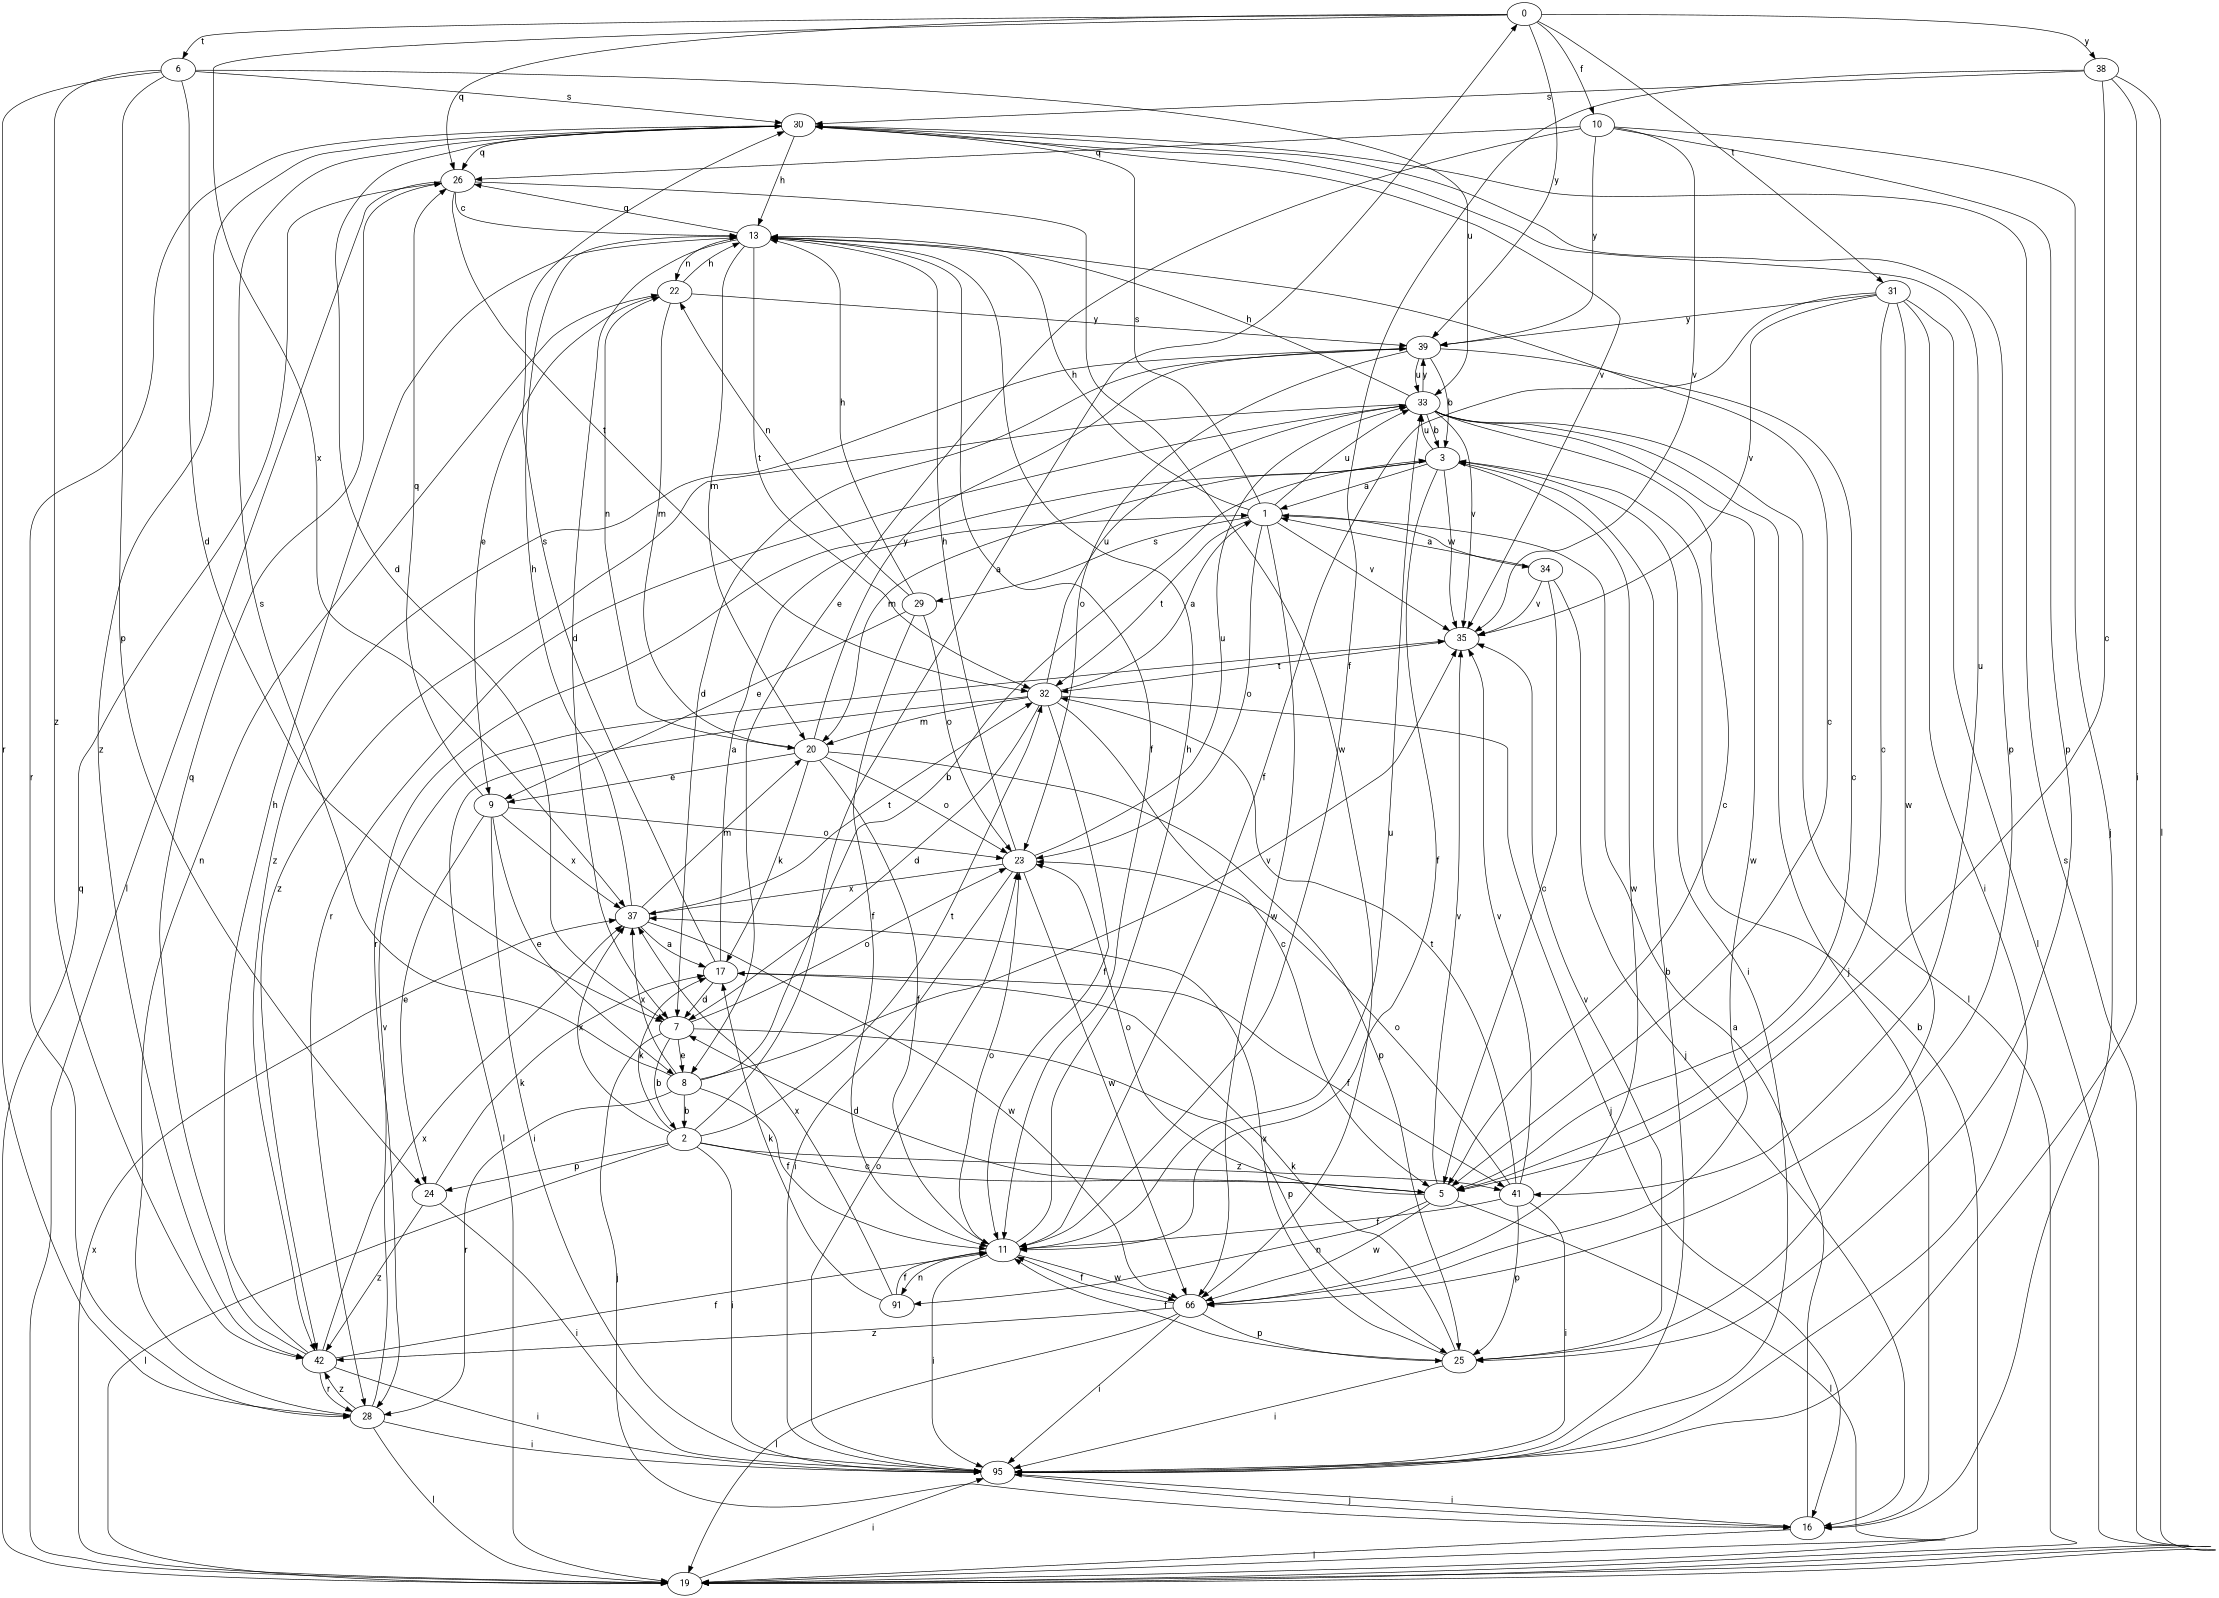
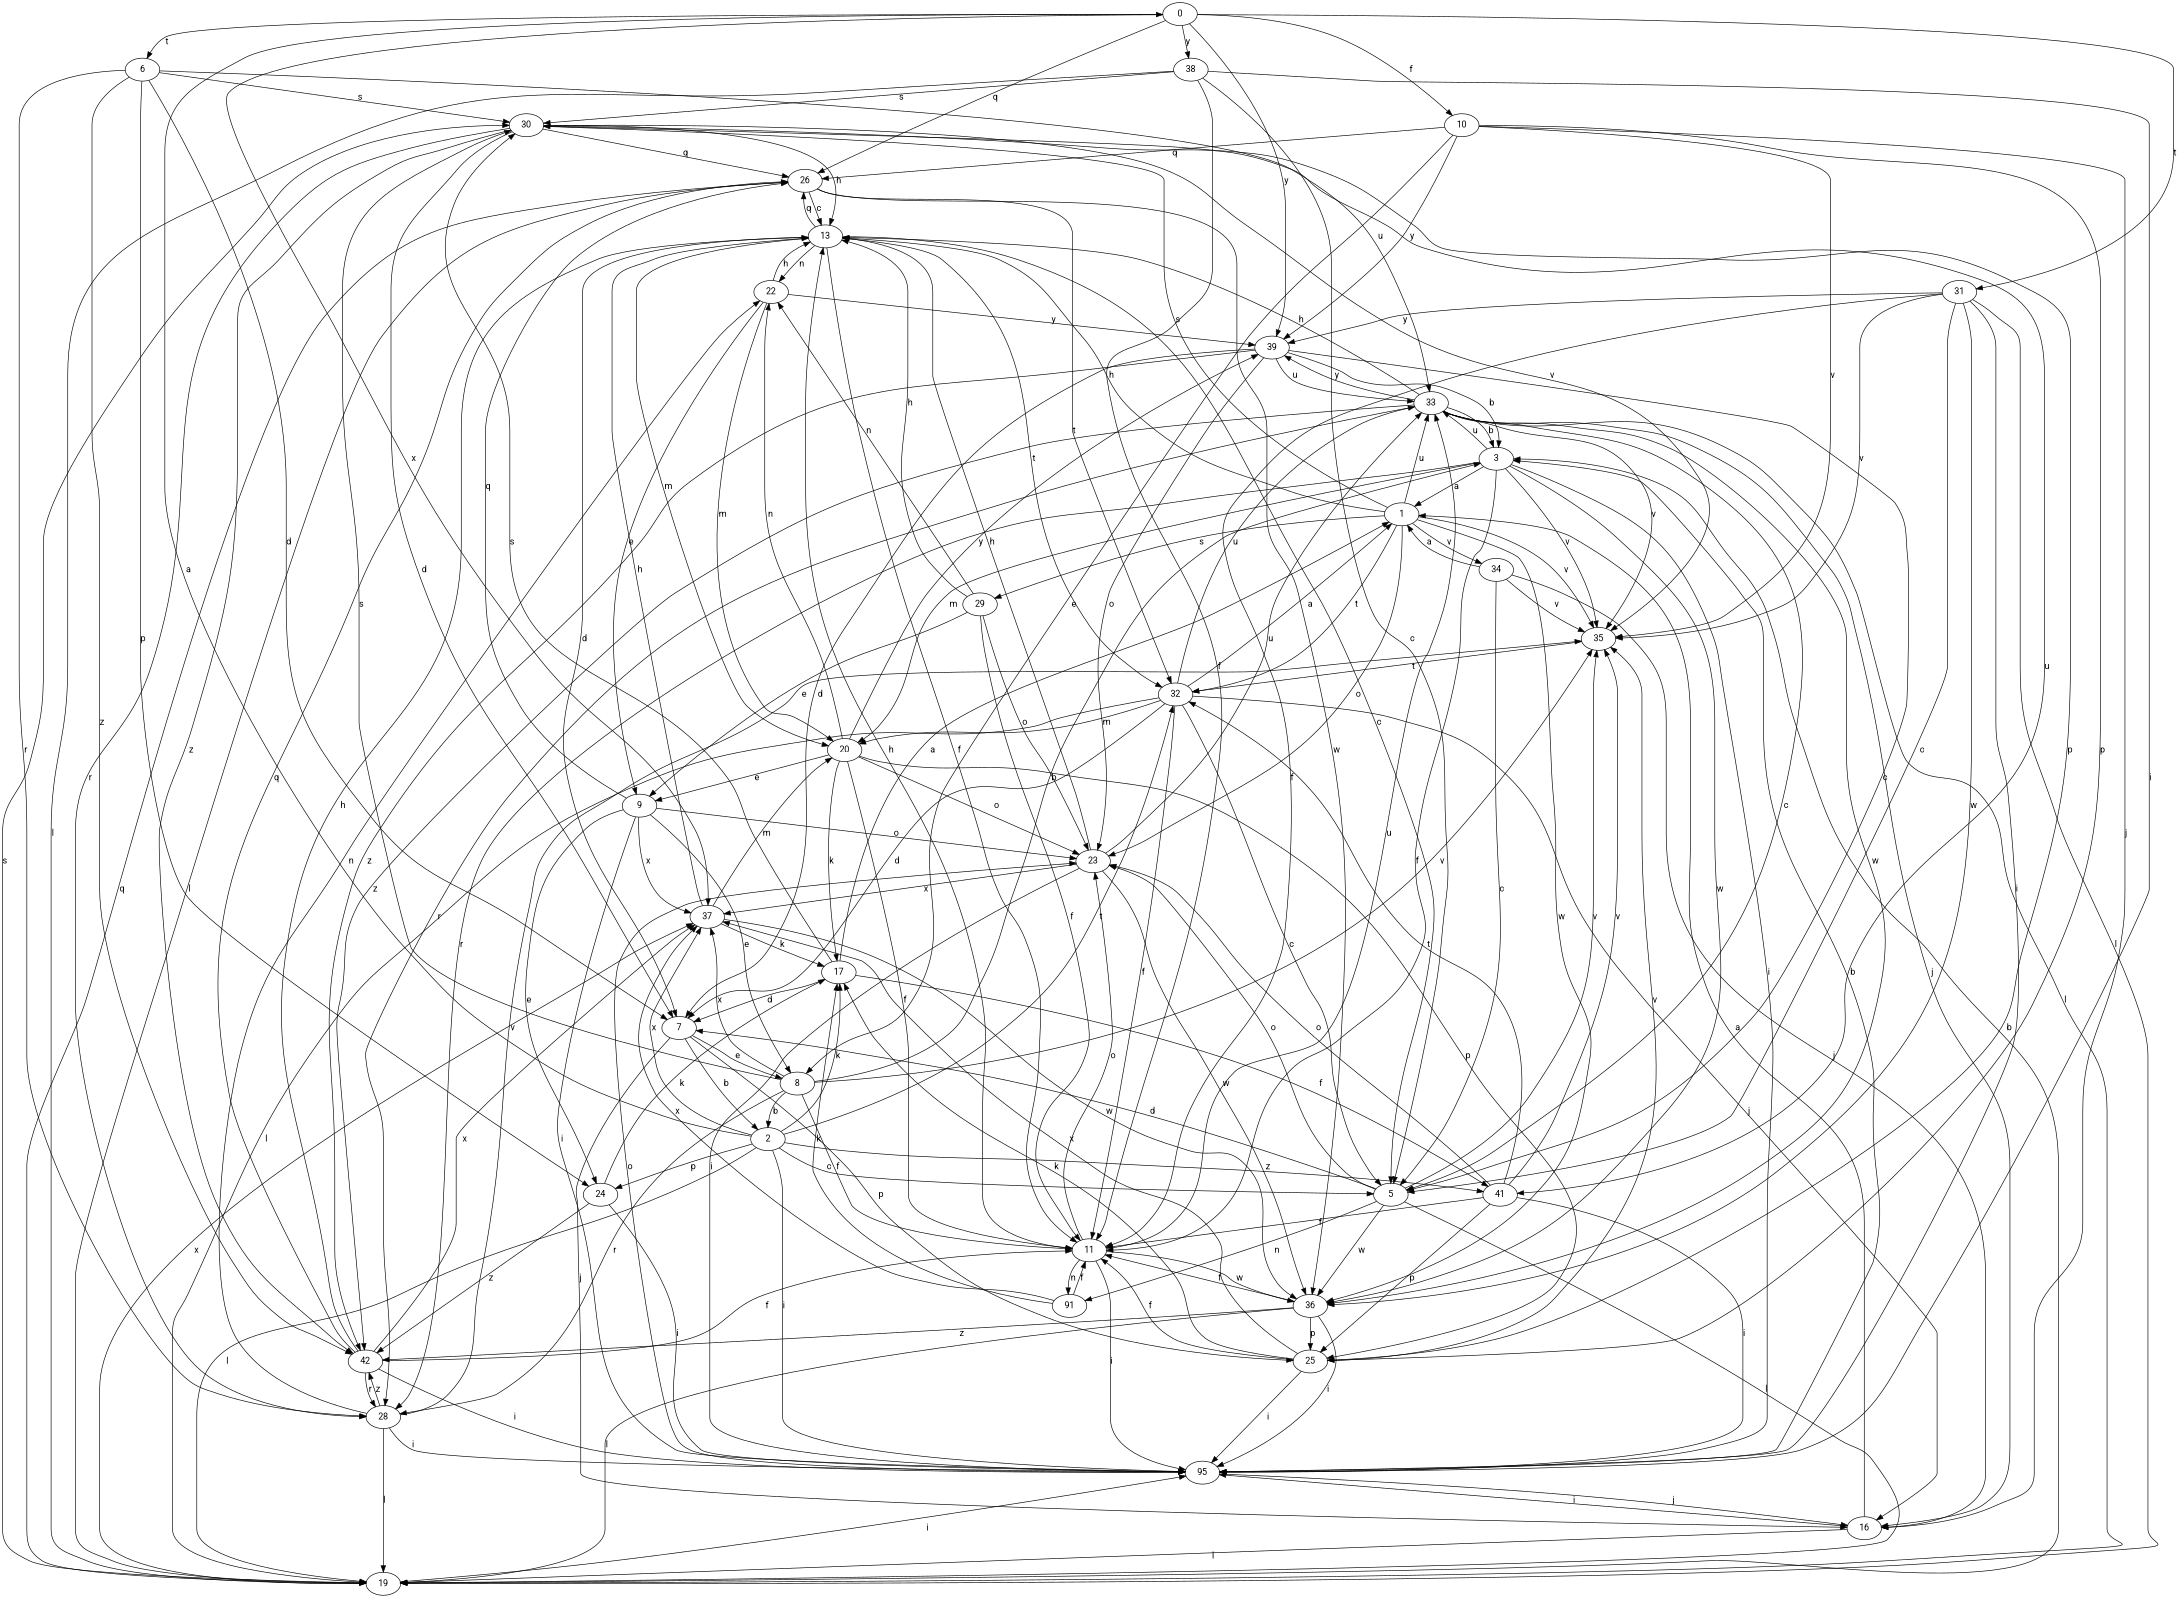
(819, 847) -> none
(670, 945) -> (782, 945)
(847, 950) -> none
(1190, 1306) -> (1310, 1306)
